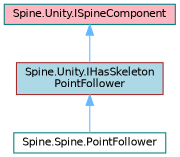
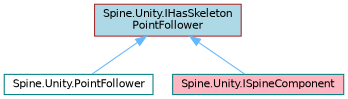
(90, 49) -> (222, 58)
(90, 143) -> (79, 84)
